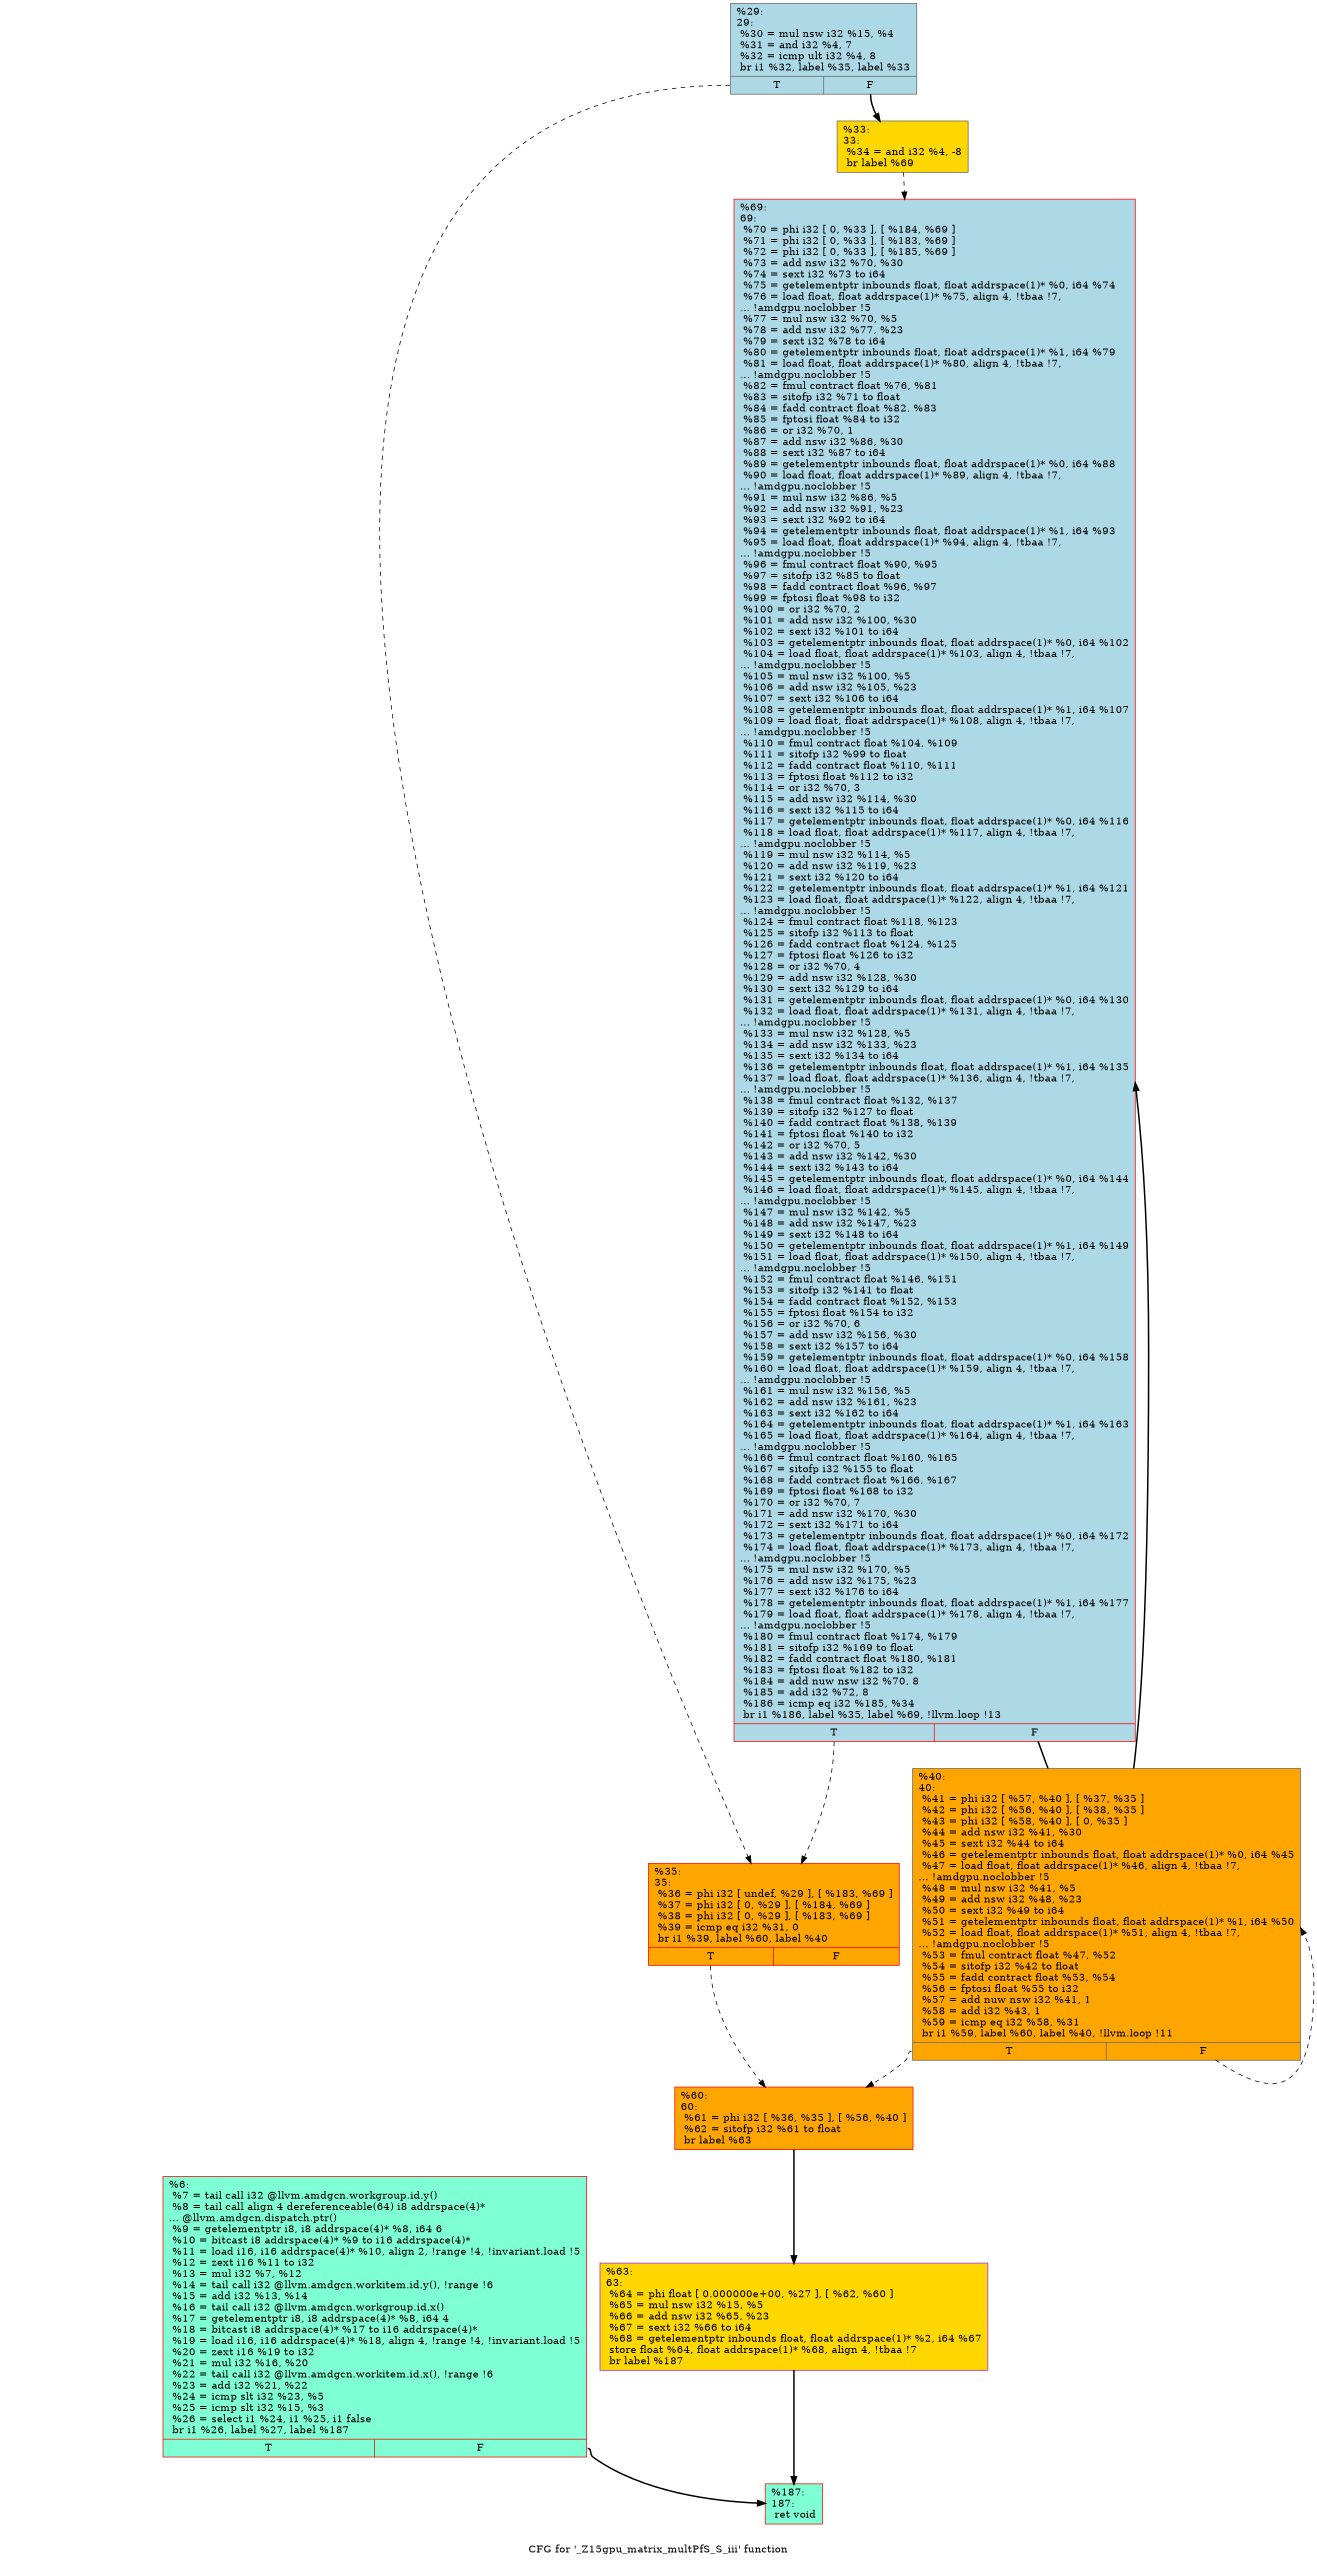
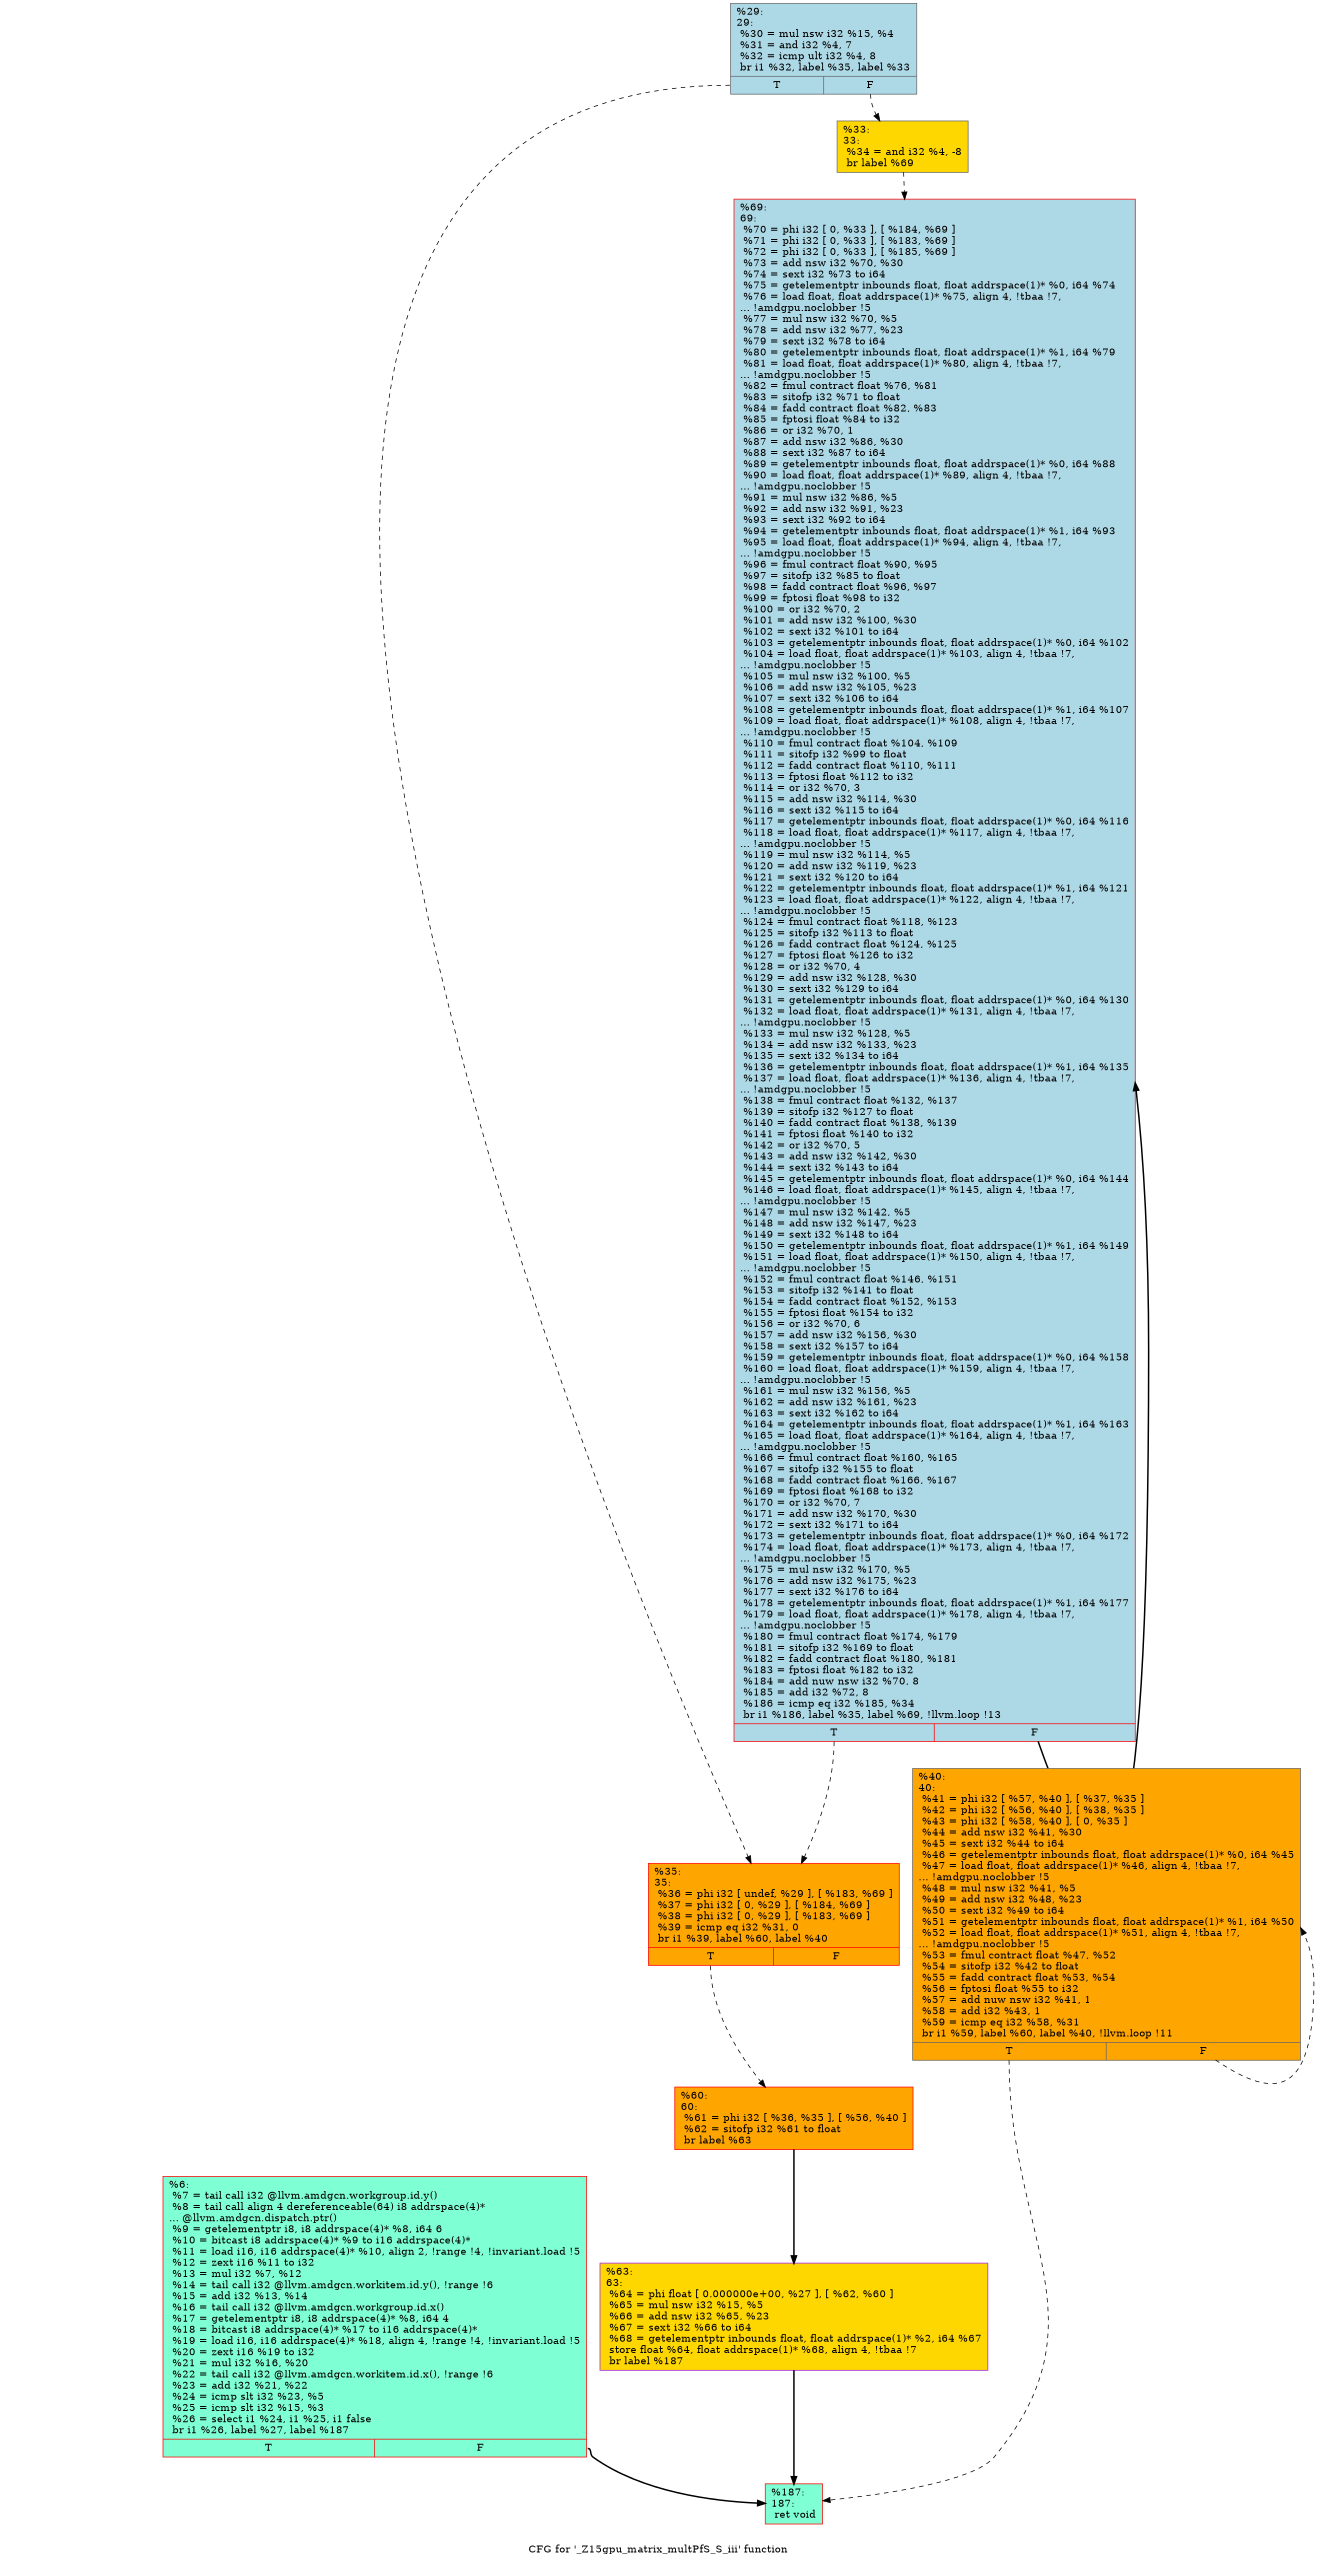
(872, 105) -> (872, 105)
(894, 2069) -> (1045, 2349)
